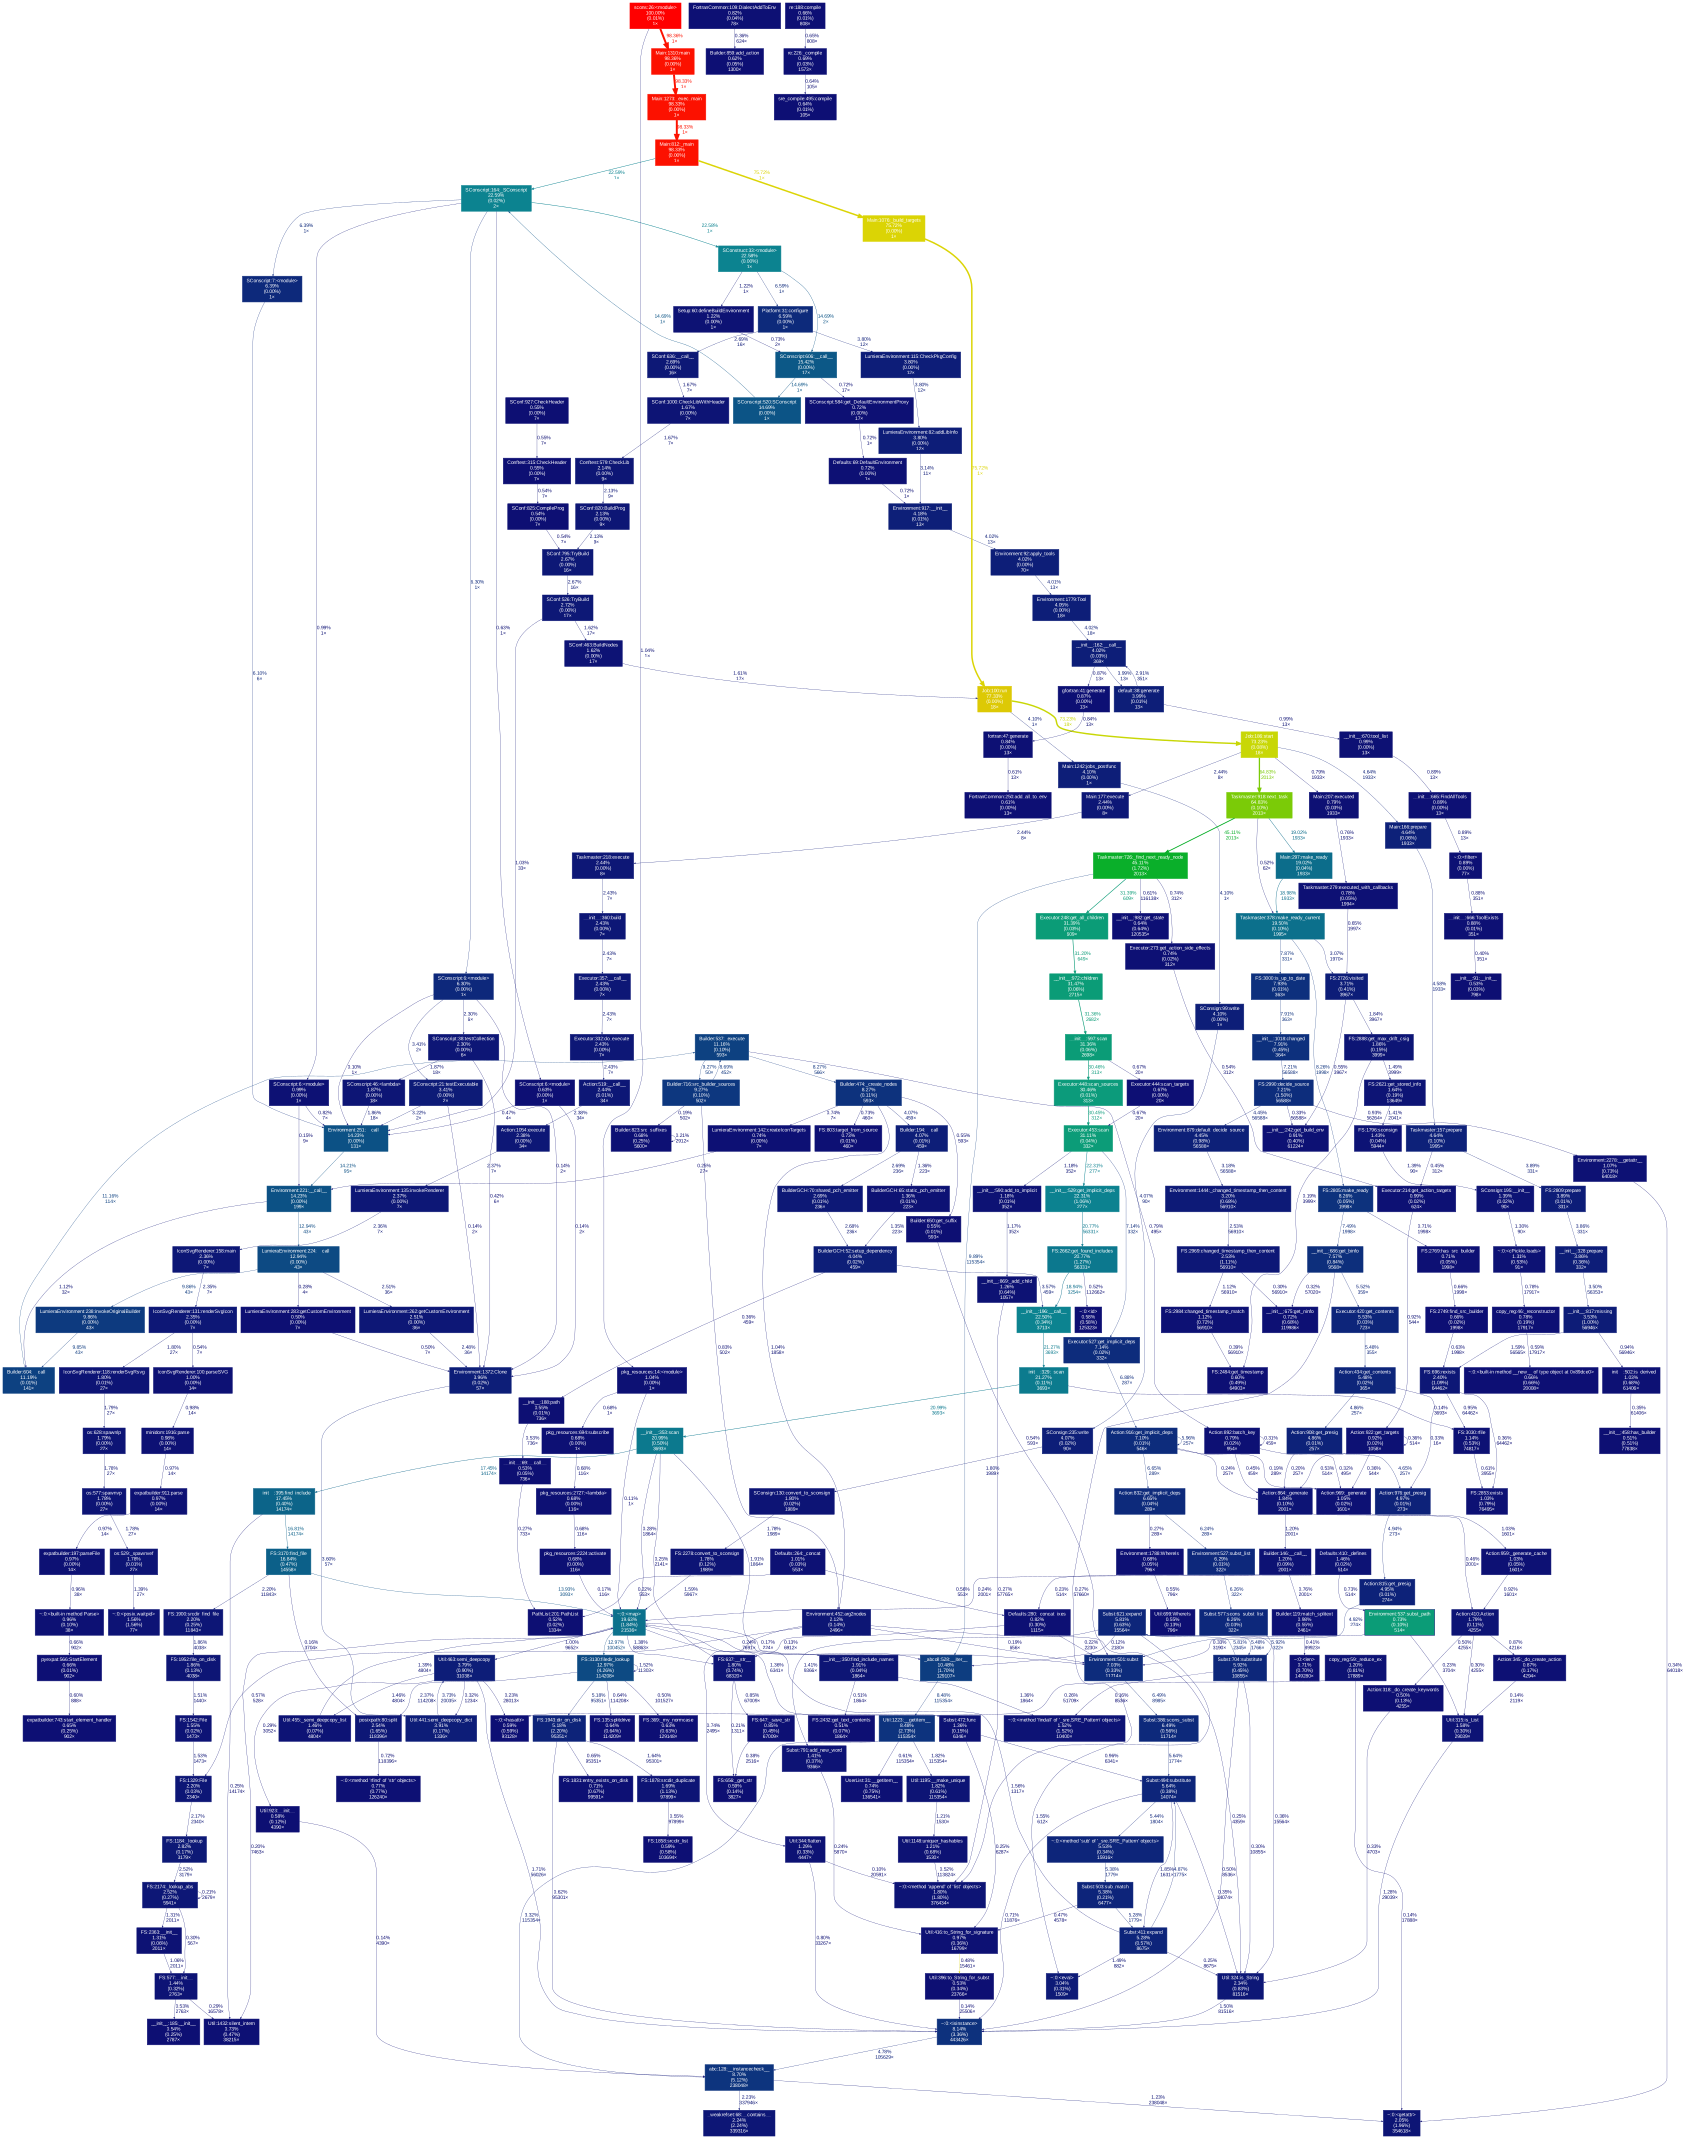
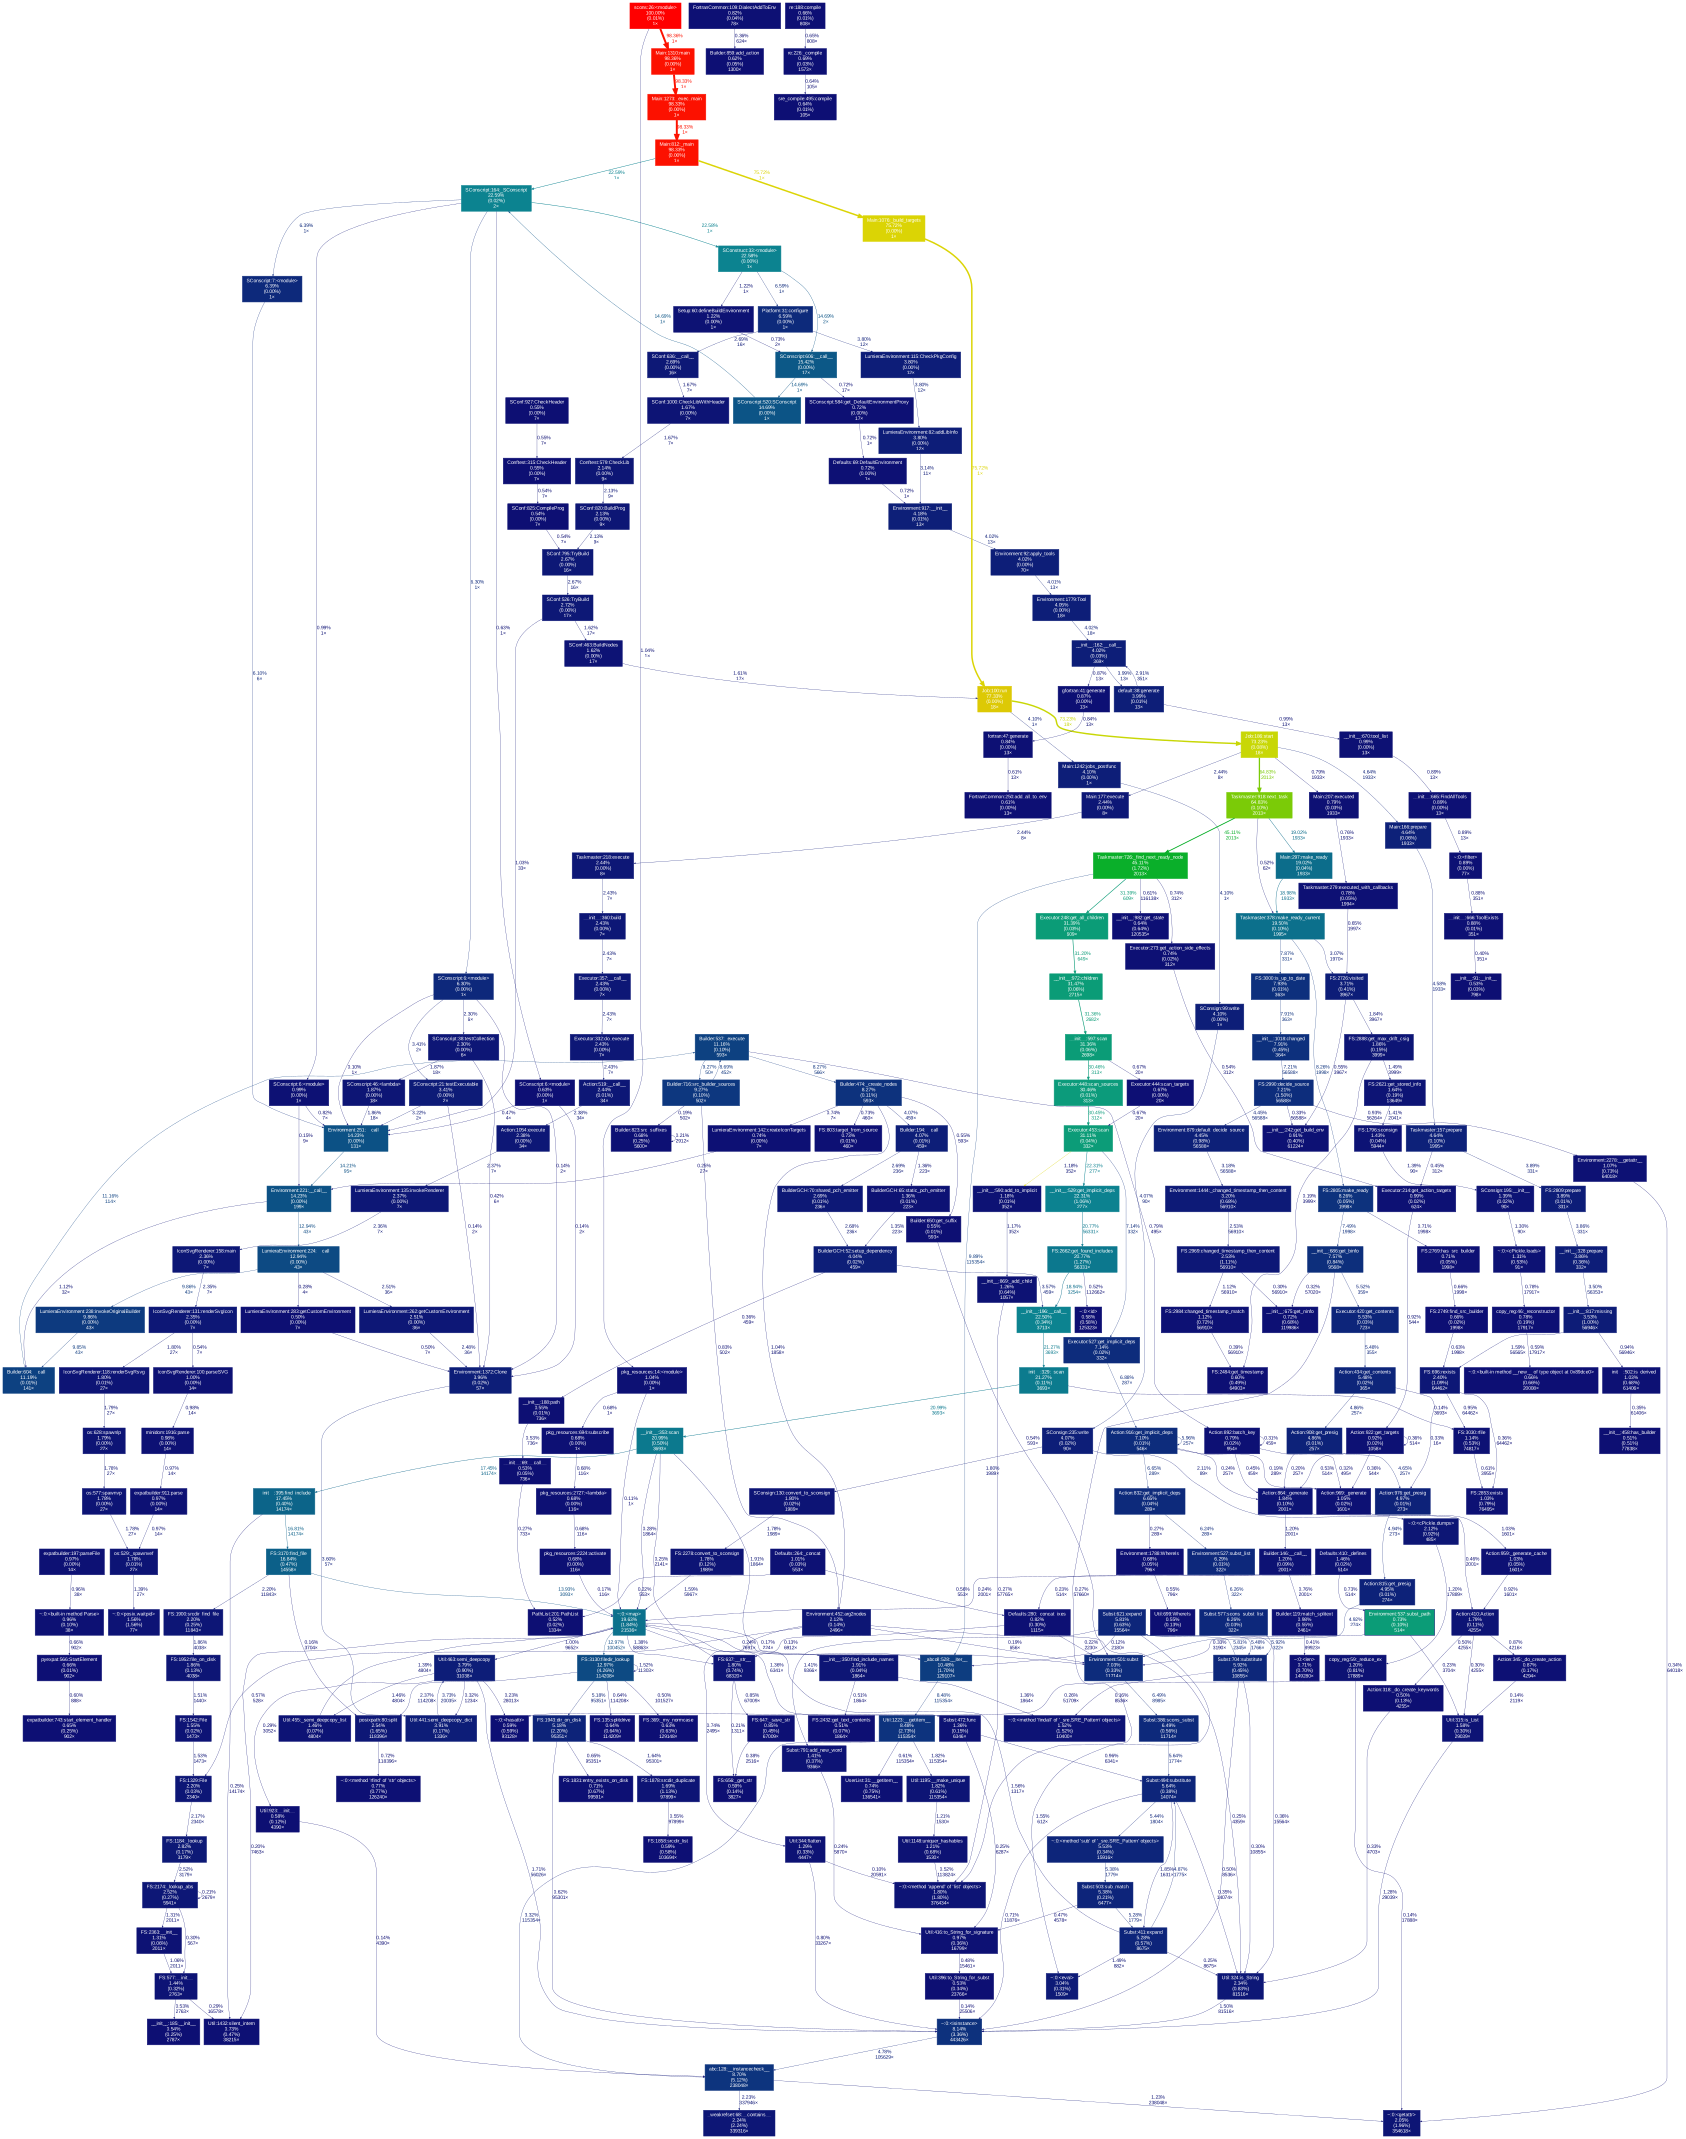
(1048, 1168) -> (1048, 1168)
(97, 1520) -> (147, 1531)
none -> (1431, 1532)
(959, 1963) -> (959, 1963)
